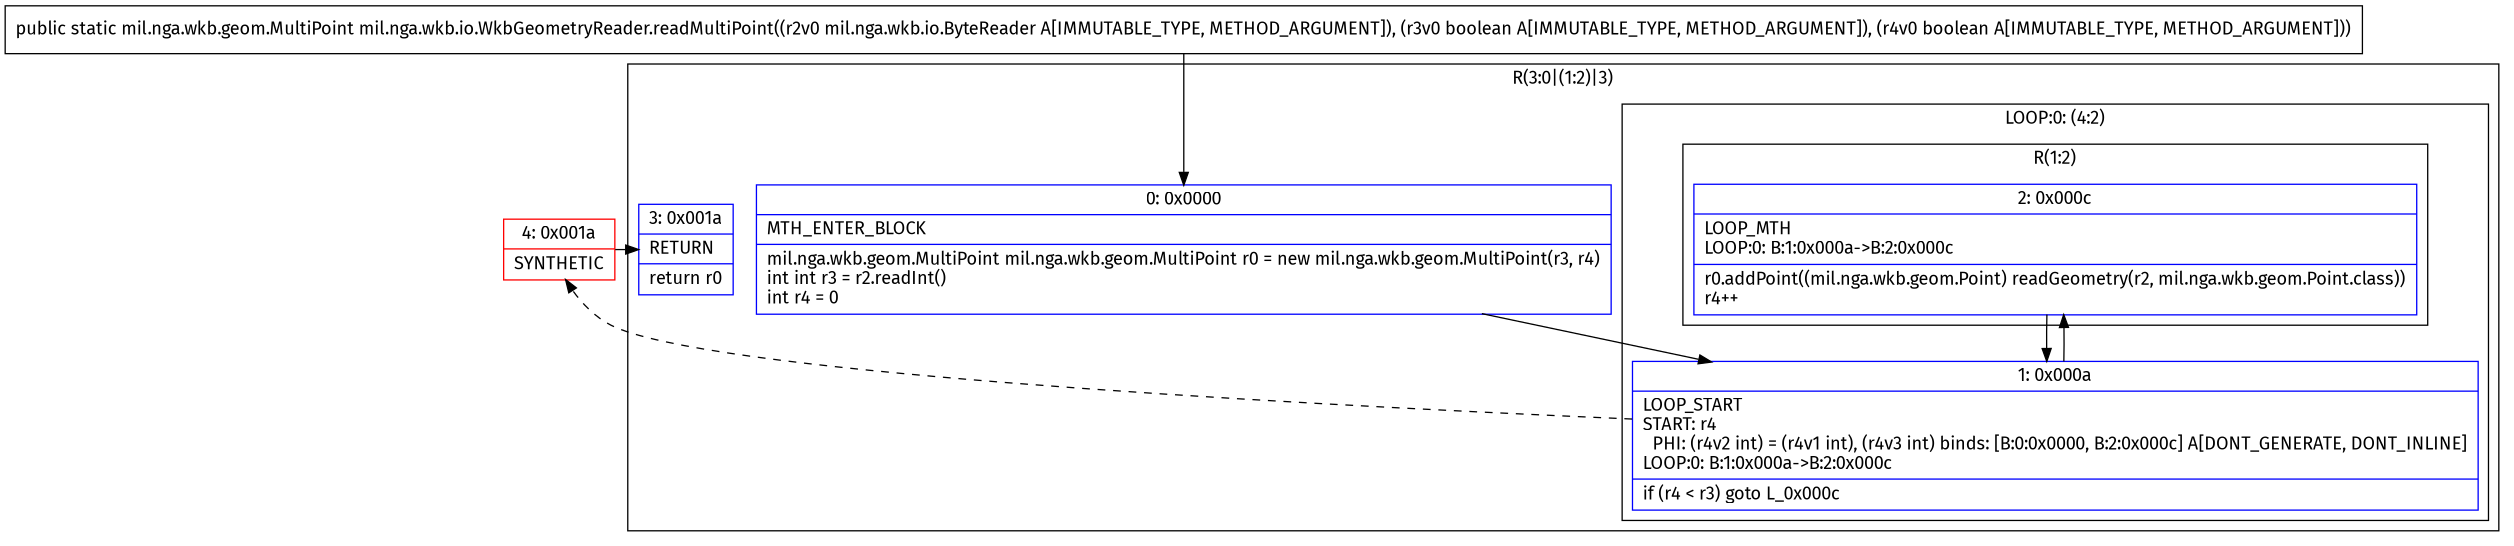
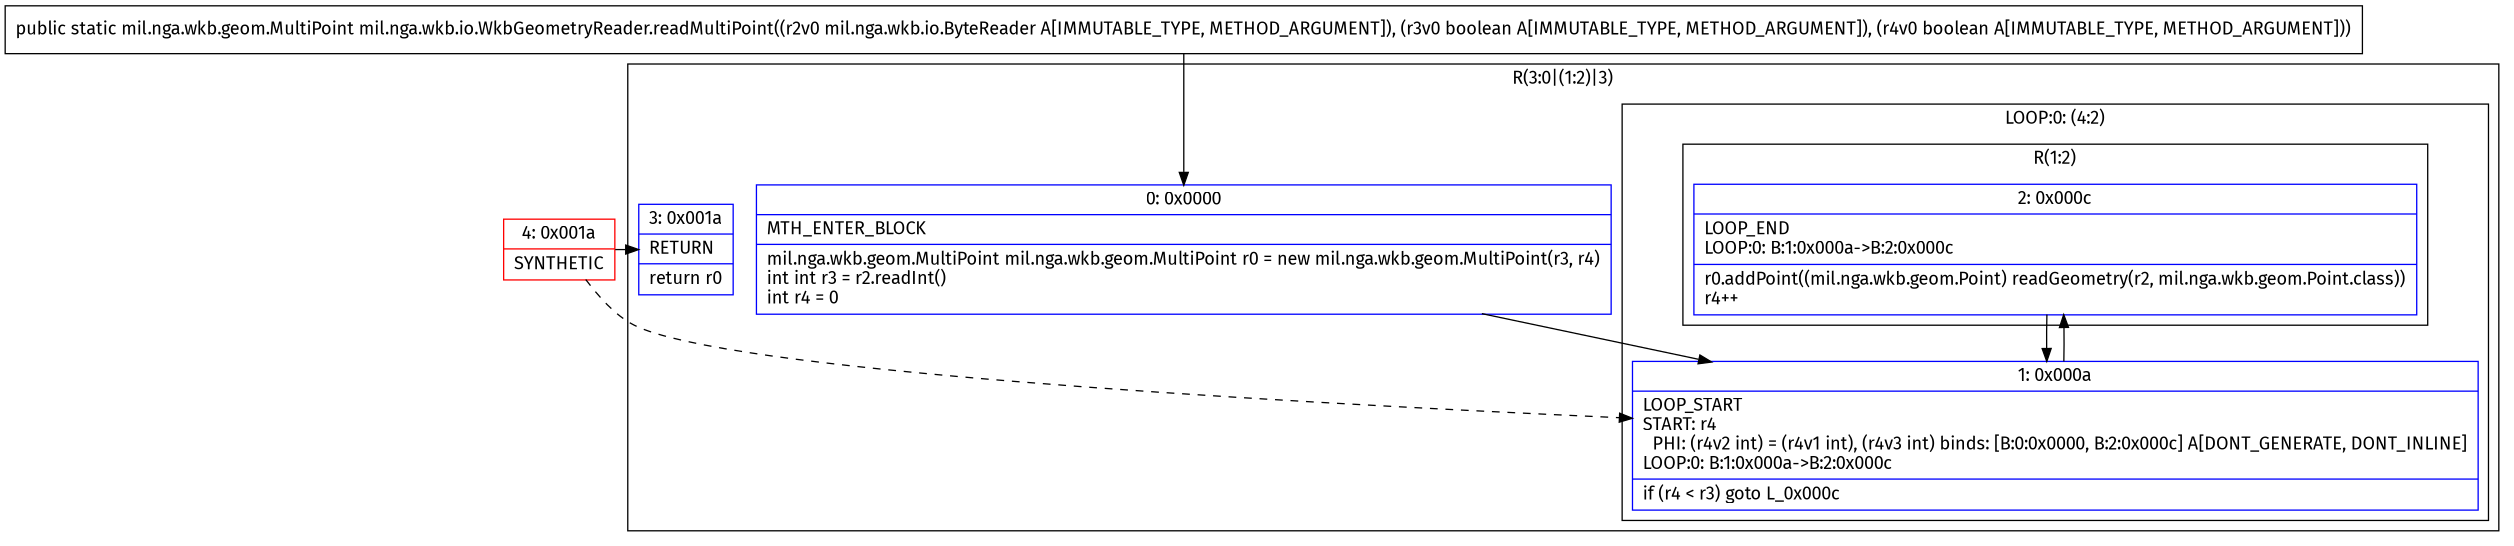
(1748, 229) -> (1748, 229)
(1093, 389) -> (1091, 387)
